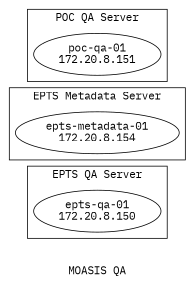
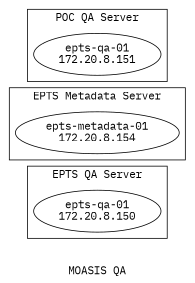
(97, 54) -> (97, 54)
